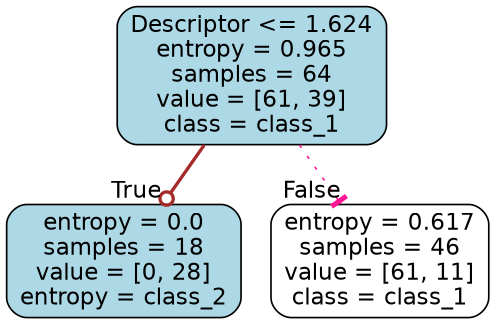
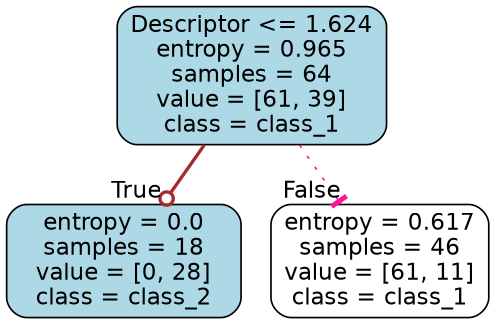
(124, 261) -> (124, 261)
